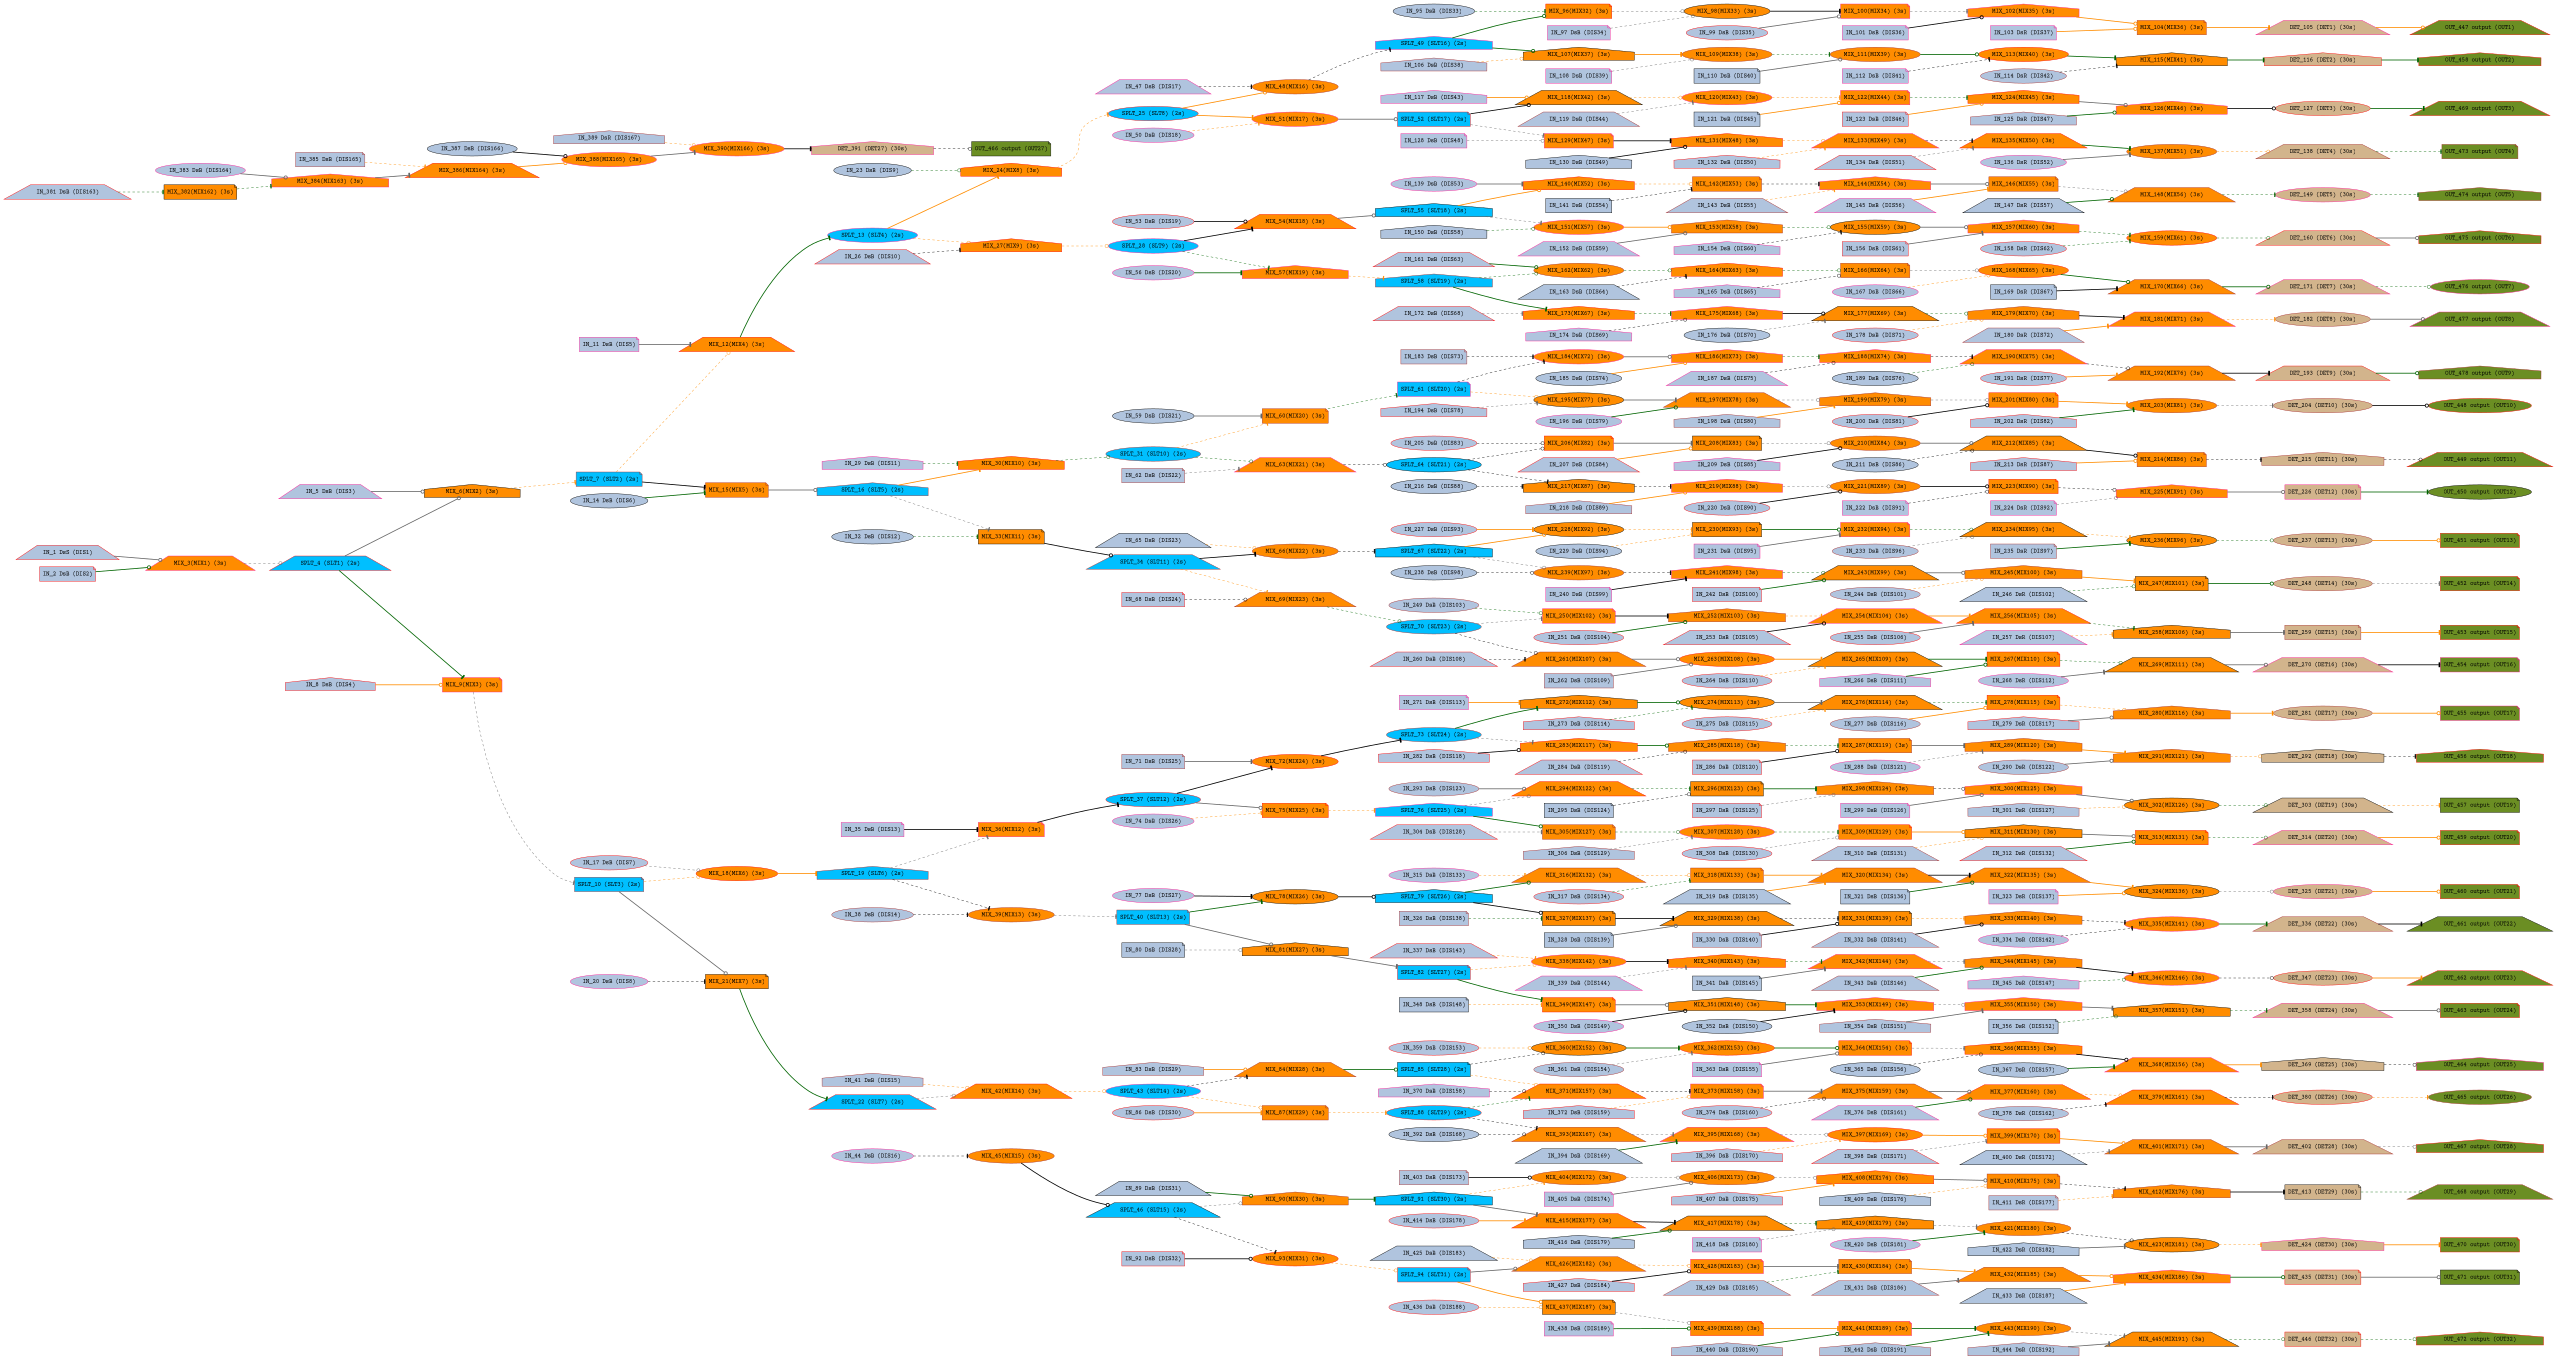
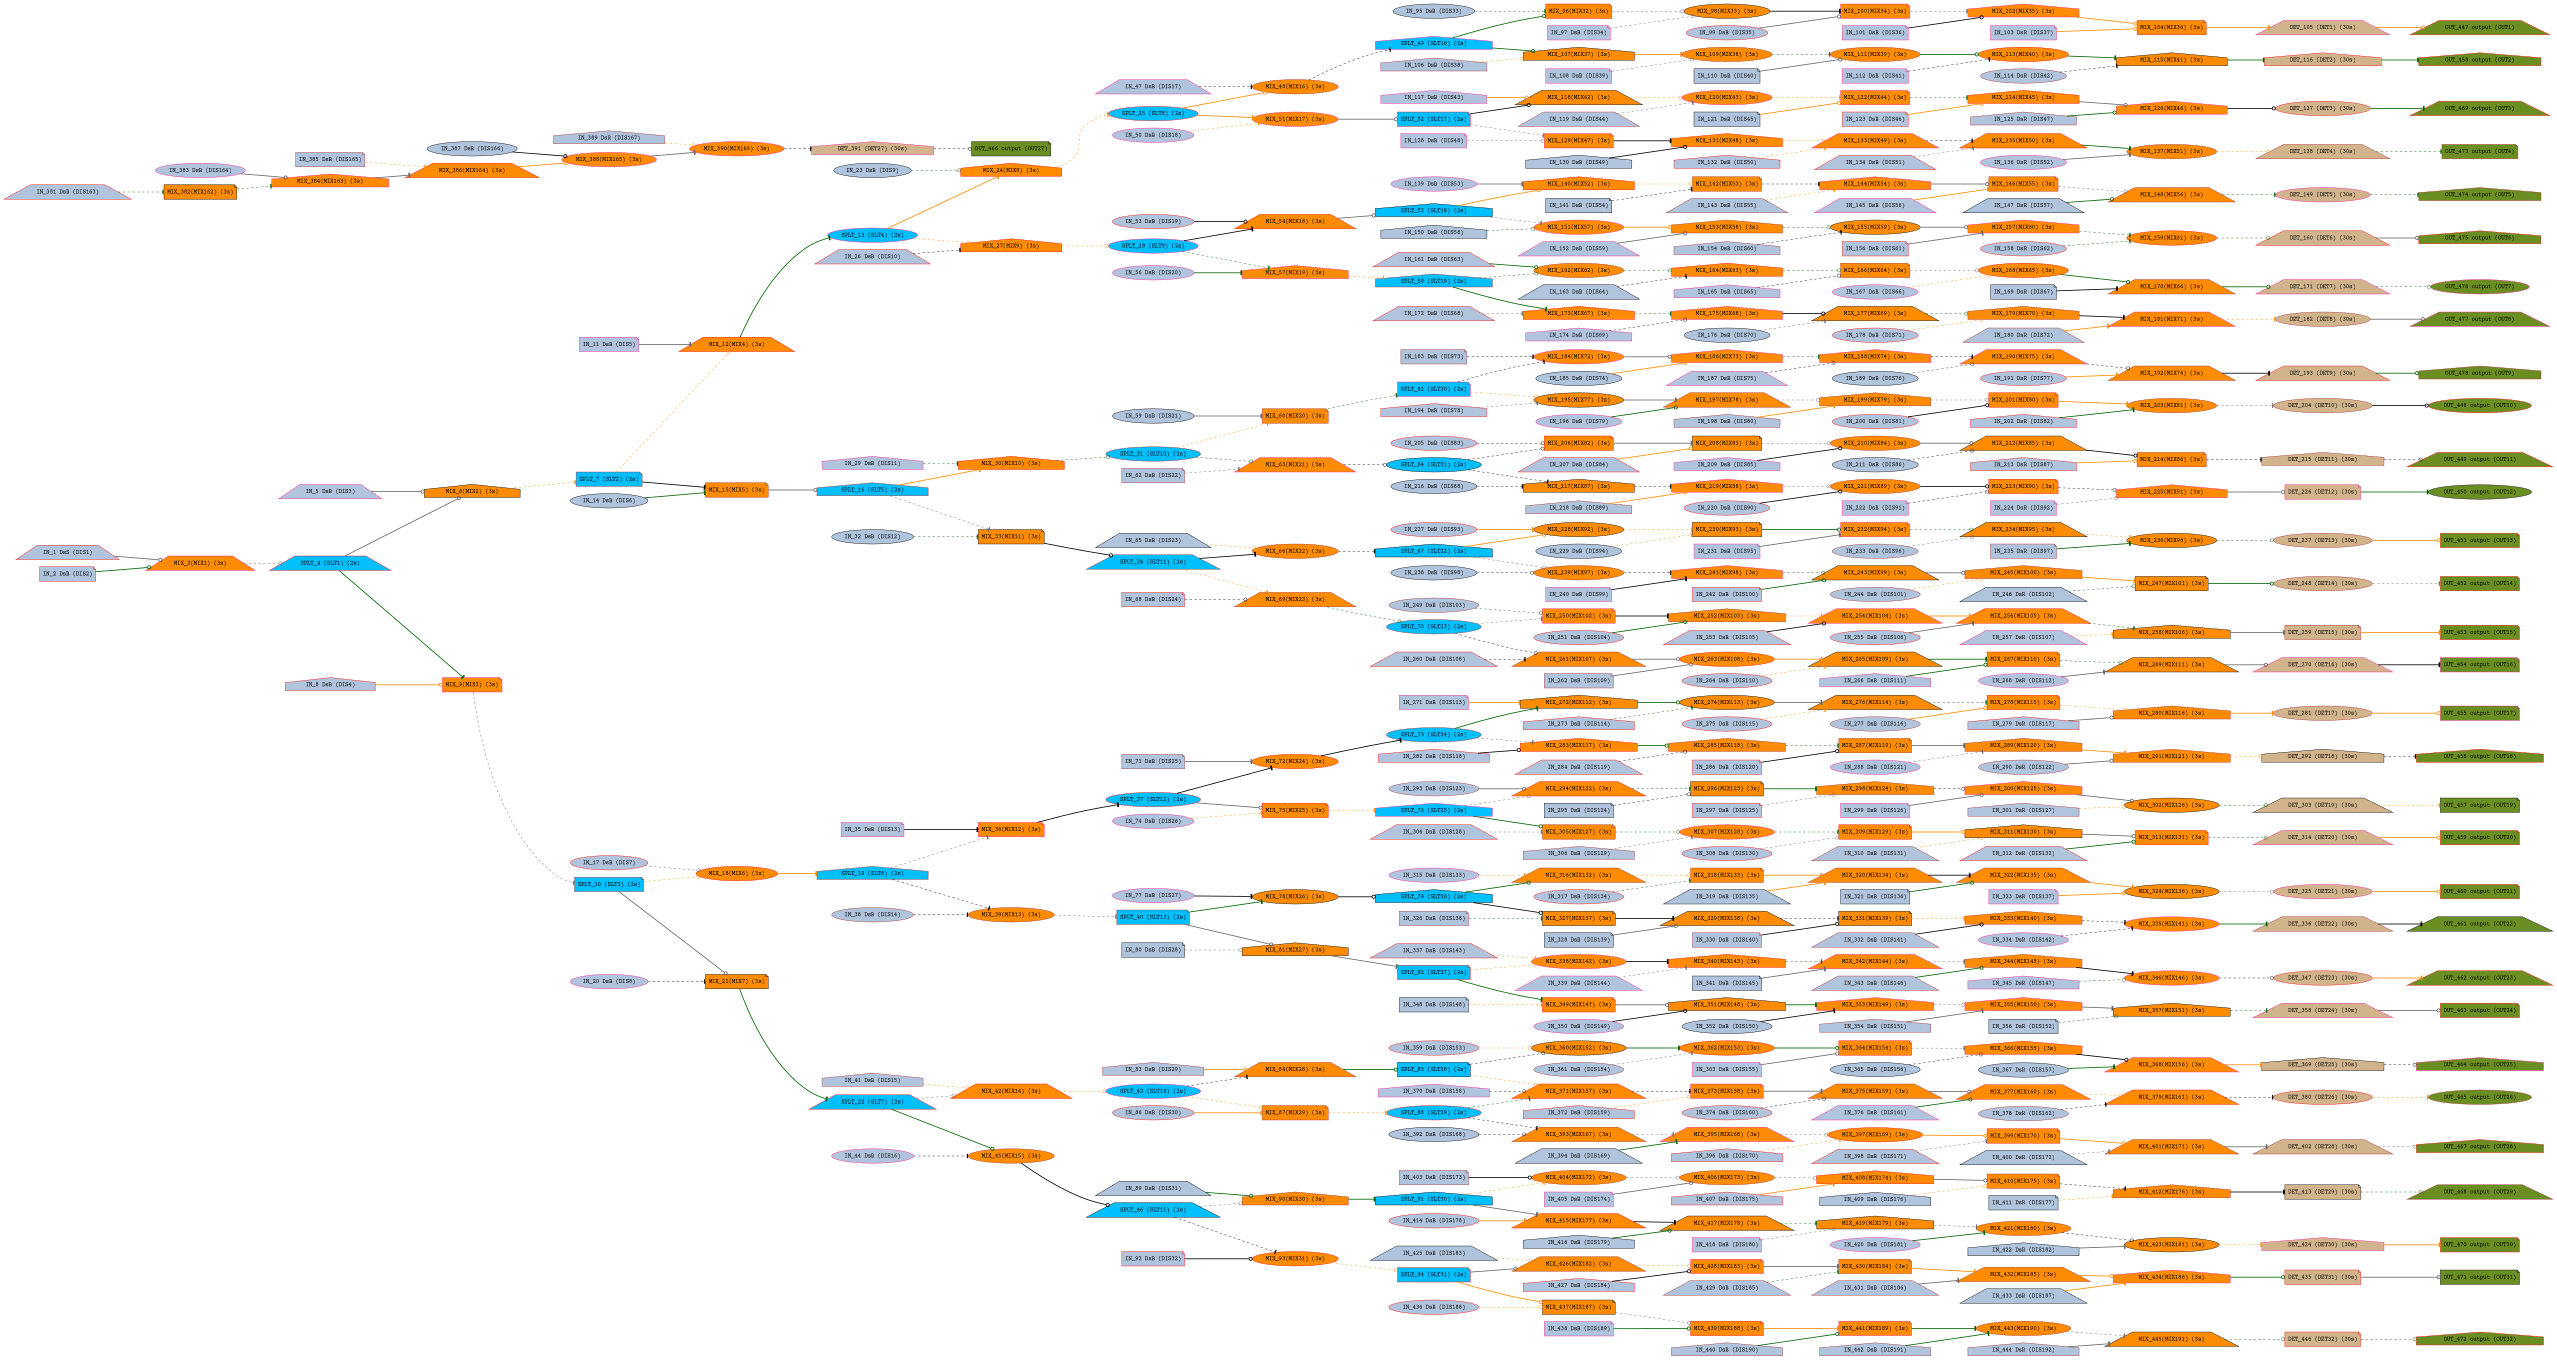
(797, 149) -> (797, 149)
(1727, 249) -> (1727, 249)
none -> (941, 1129)
(2023, 1203) -> (2023, 1203)
